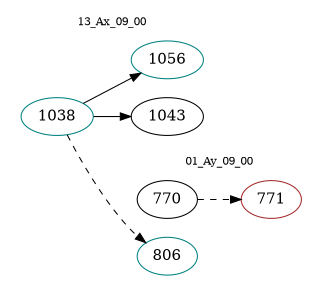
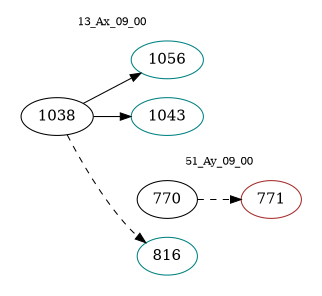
(57, 117) -> (57, 117)
(167, 117) -> (167, 117)
(219, 162) -> (219, 162)
(167, 256) -> (167, 256)
